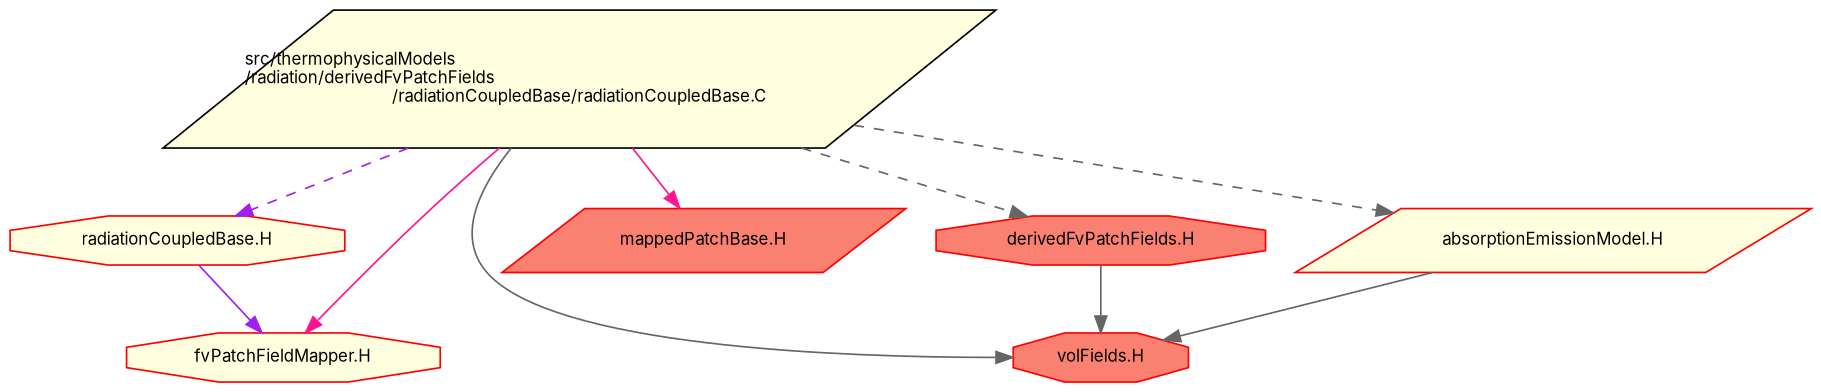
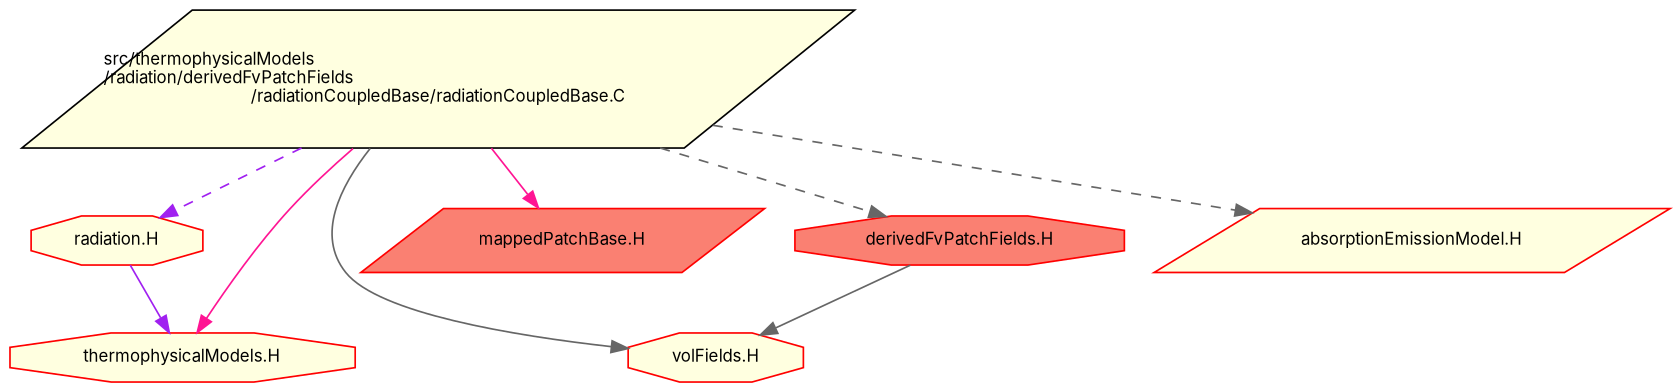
(177, 241) -> (117, 241)
(1306, 304) -> none
(283, 357) -> (183, 357)
(1101, 357) -> (716, 357)
